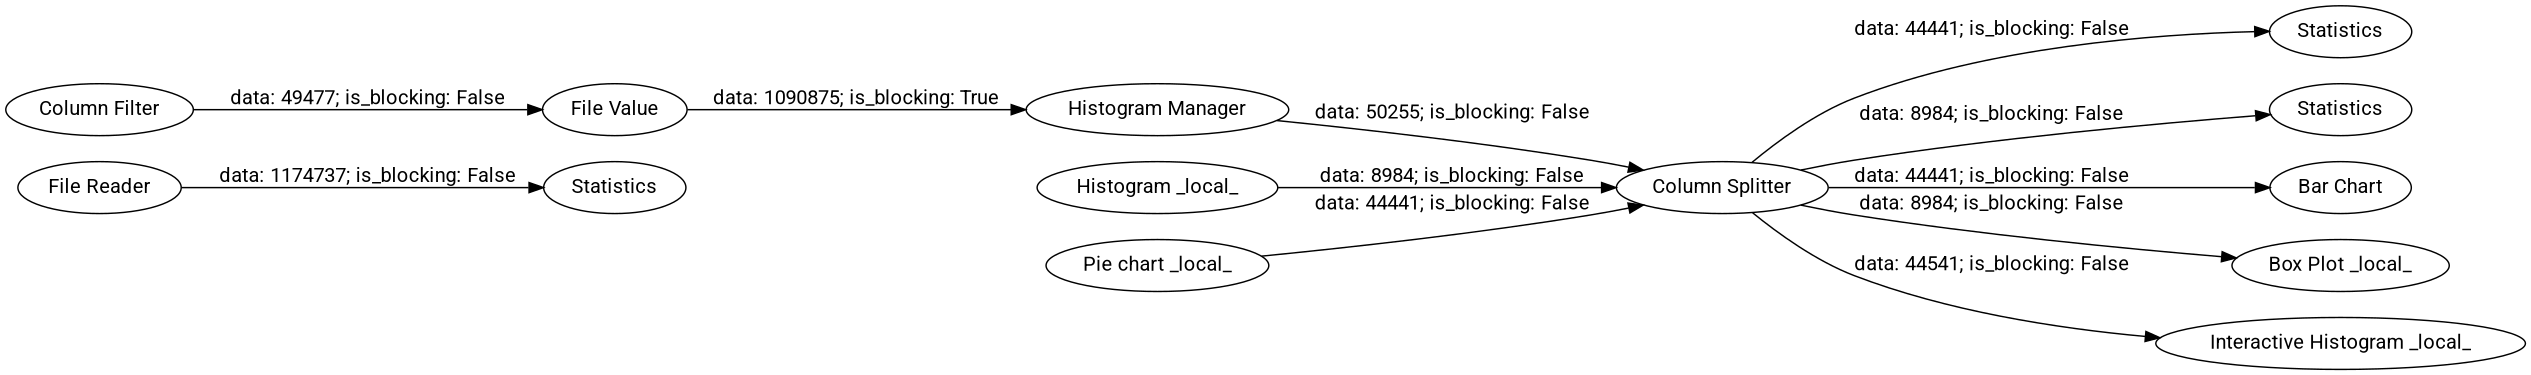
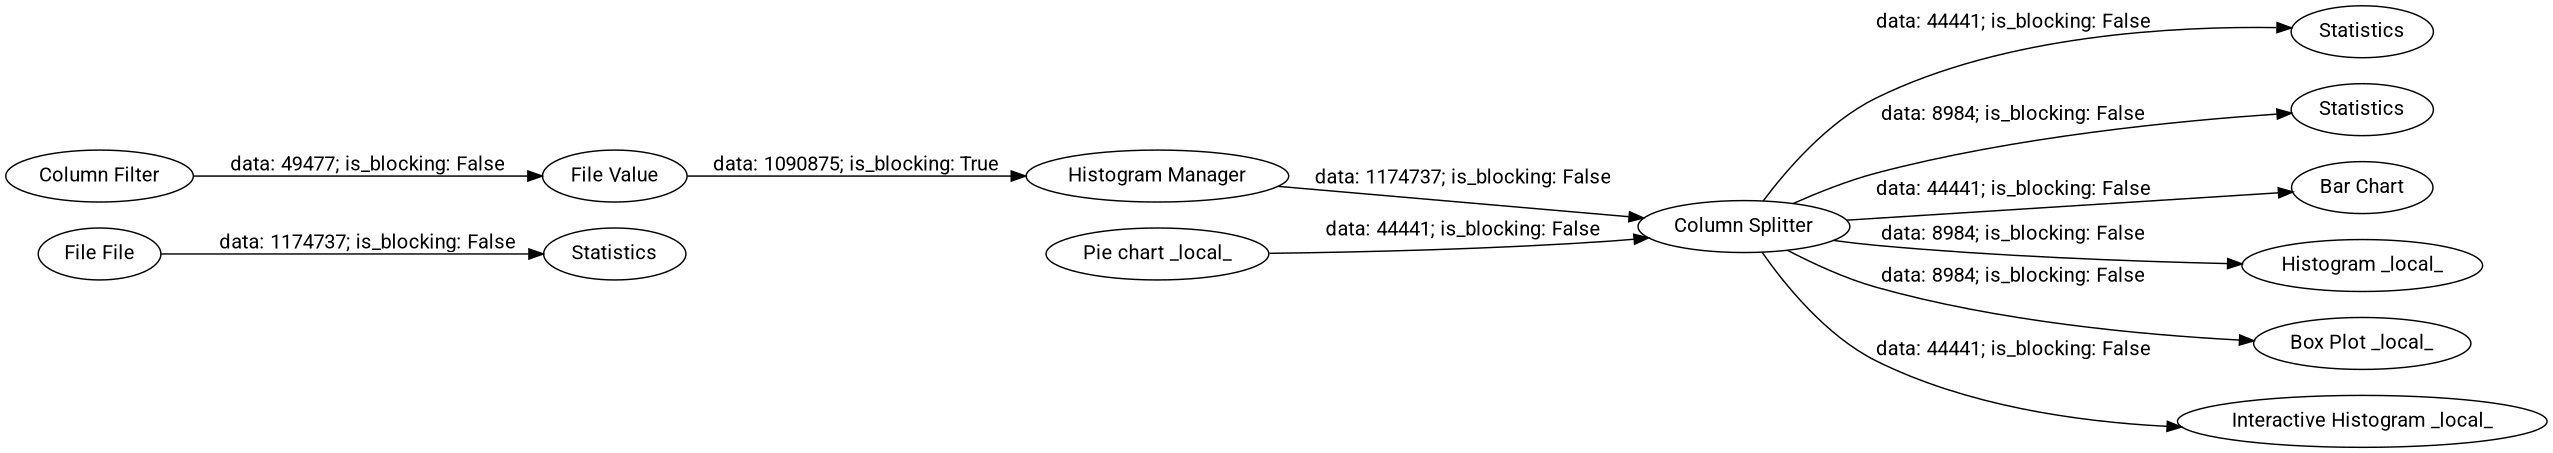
(1453, 113) -> (1463, 178)
(100, 188) -> (100, 254)
(1440, 188) -> (2030, 256)
(1992, 265) -> (2014, 350)
